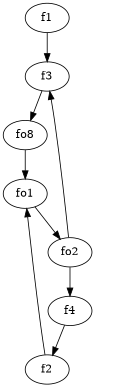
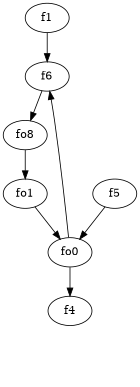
(47, 77) -> (47, 77)
none -> (115, 194)
(70, 252) -> (70, 252)
(47, 370) -> none
